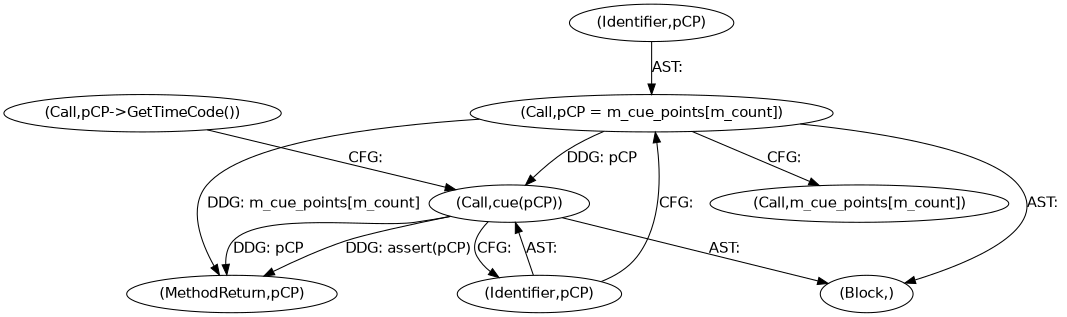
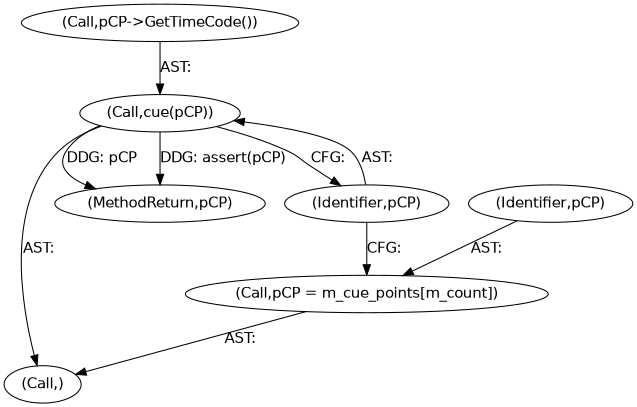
(296, 144) -> none
(566, 151) -> none
(368, 158) -> (178, 68)
(859, 204) -> none
(867, 294) -> (43, 384)
